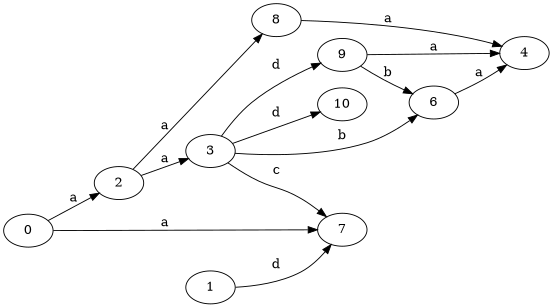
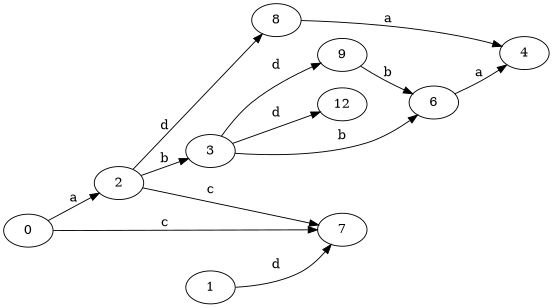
(429, 54) -> none
(342, 104) -> (342, 104)
(165, 126) -> (165, 126)
(165, 159) -> (165, 159)
(274, 187) -> (226, 205)
(165, 223) -> (165, 223)
